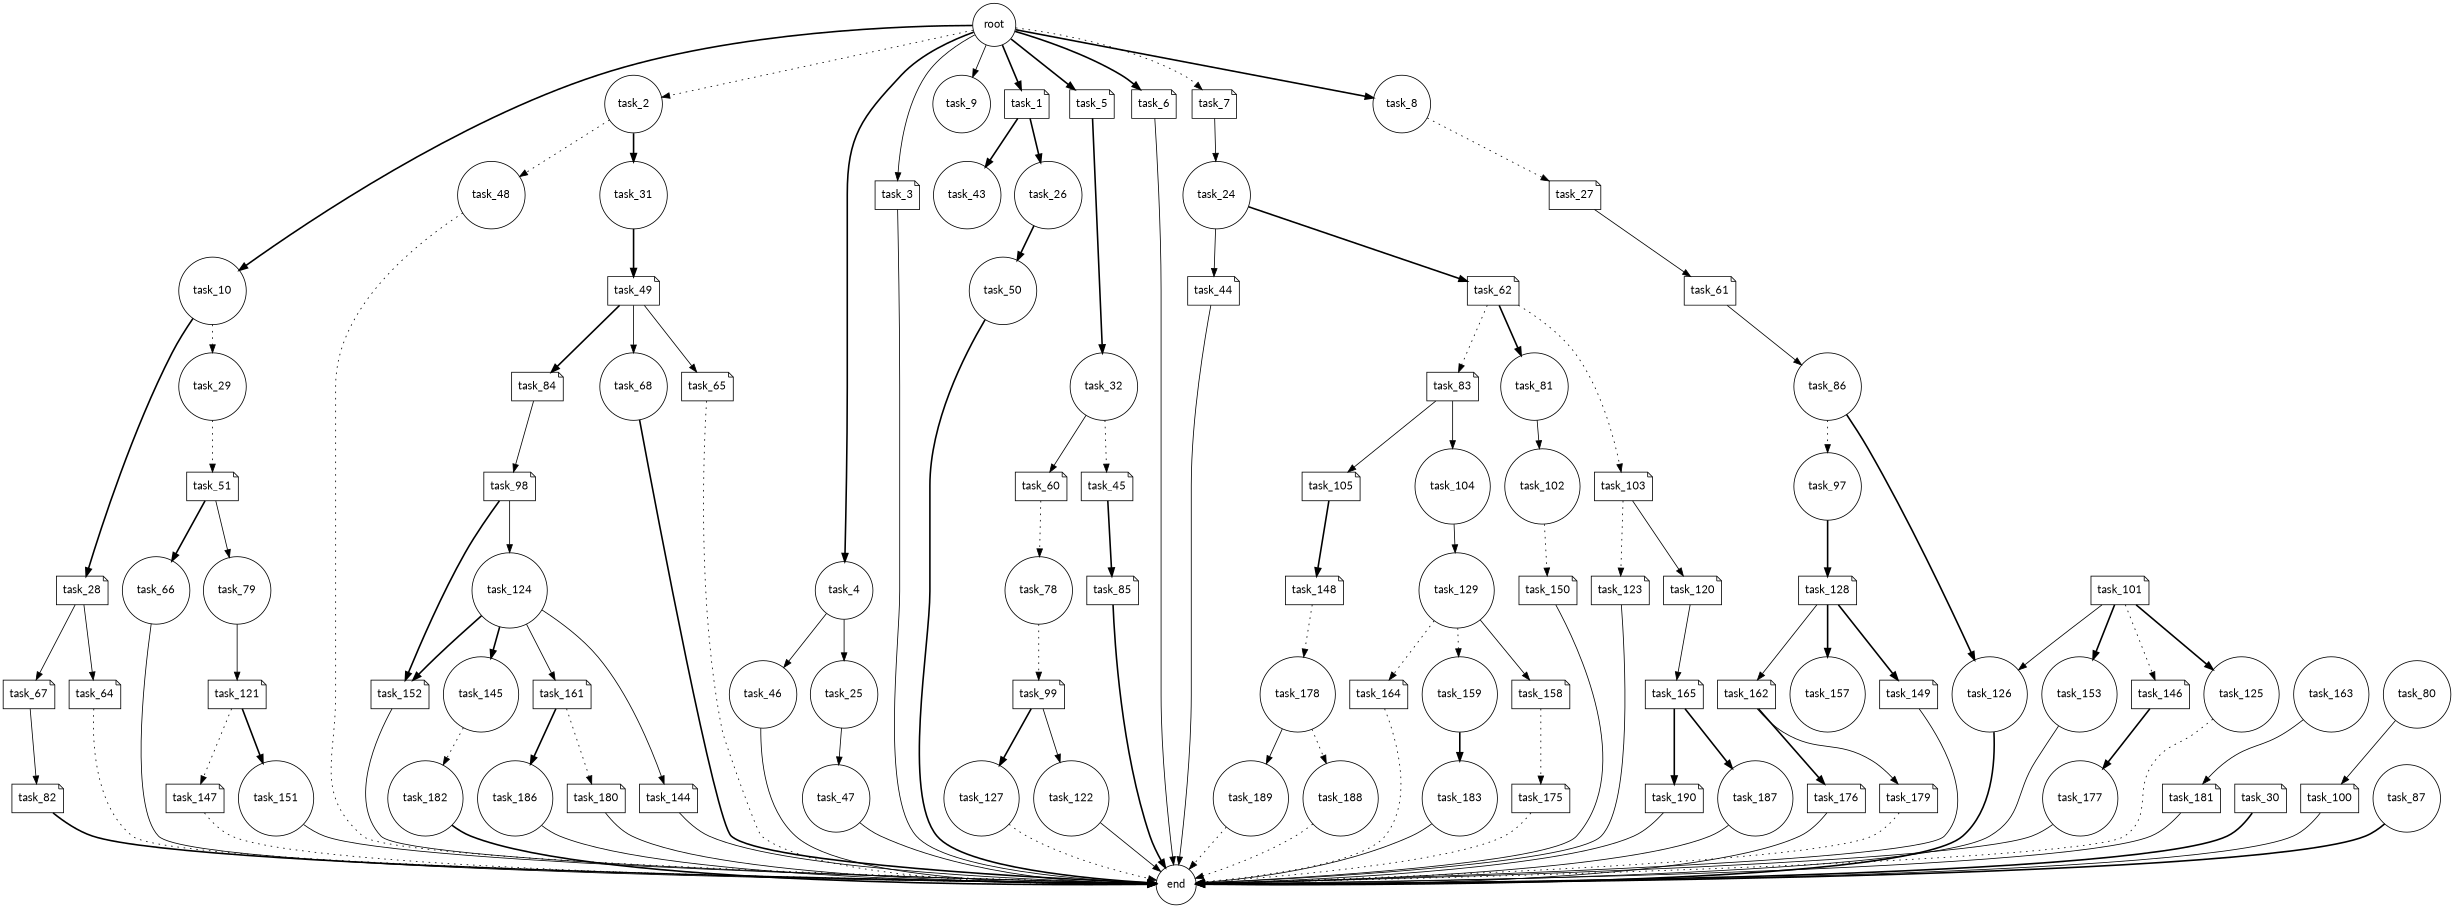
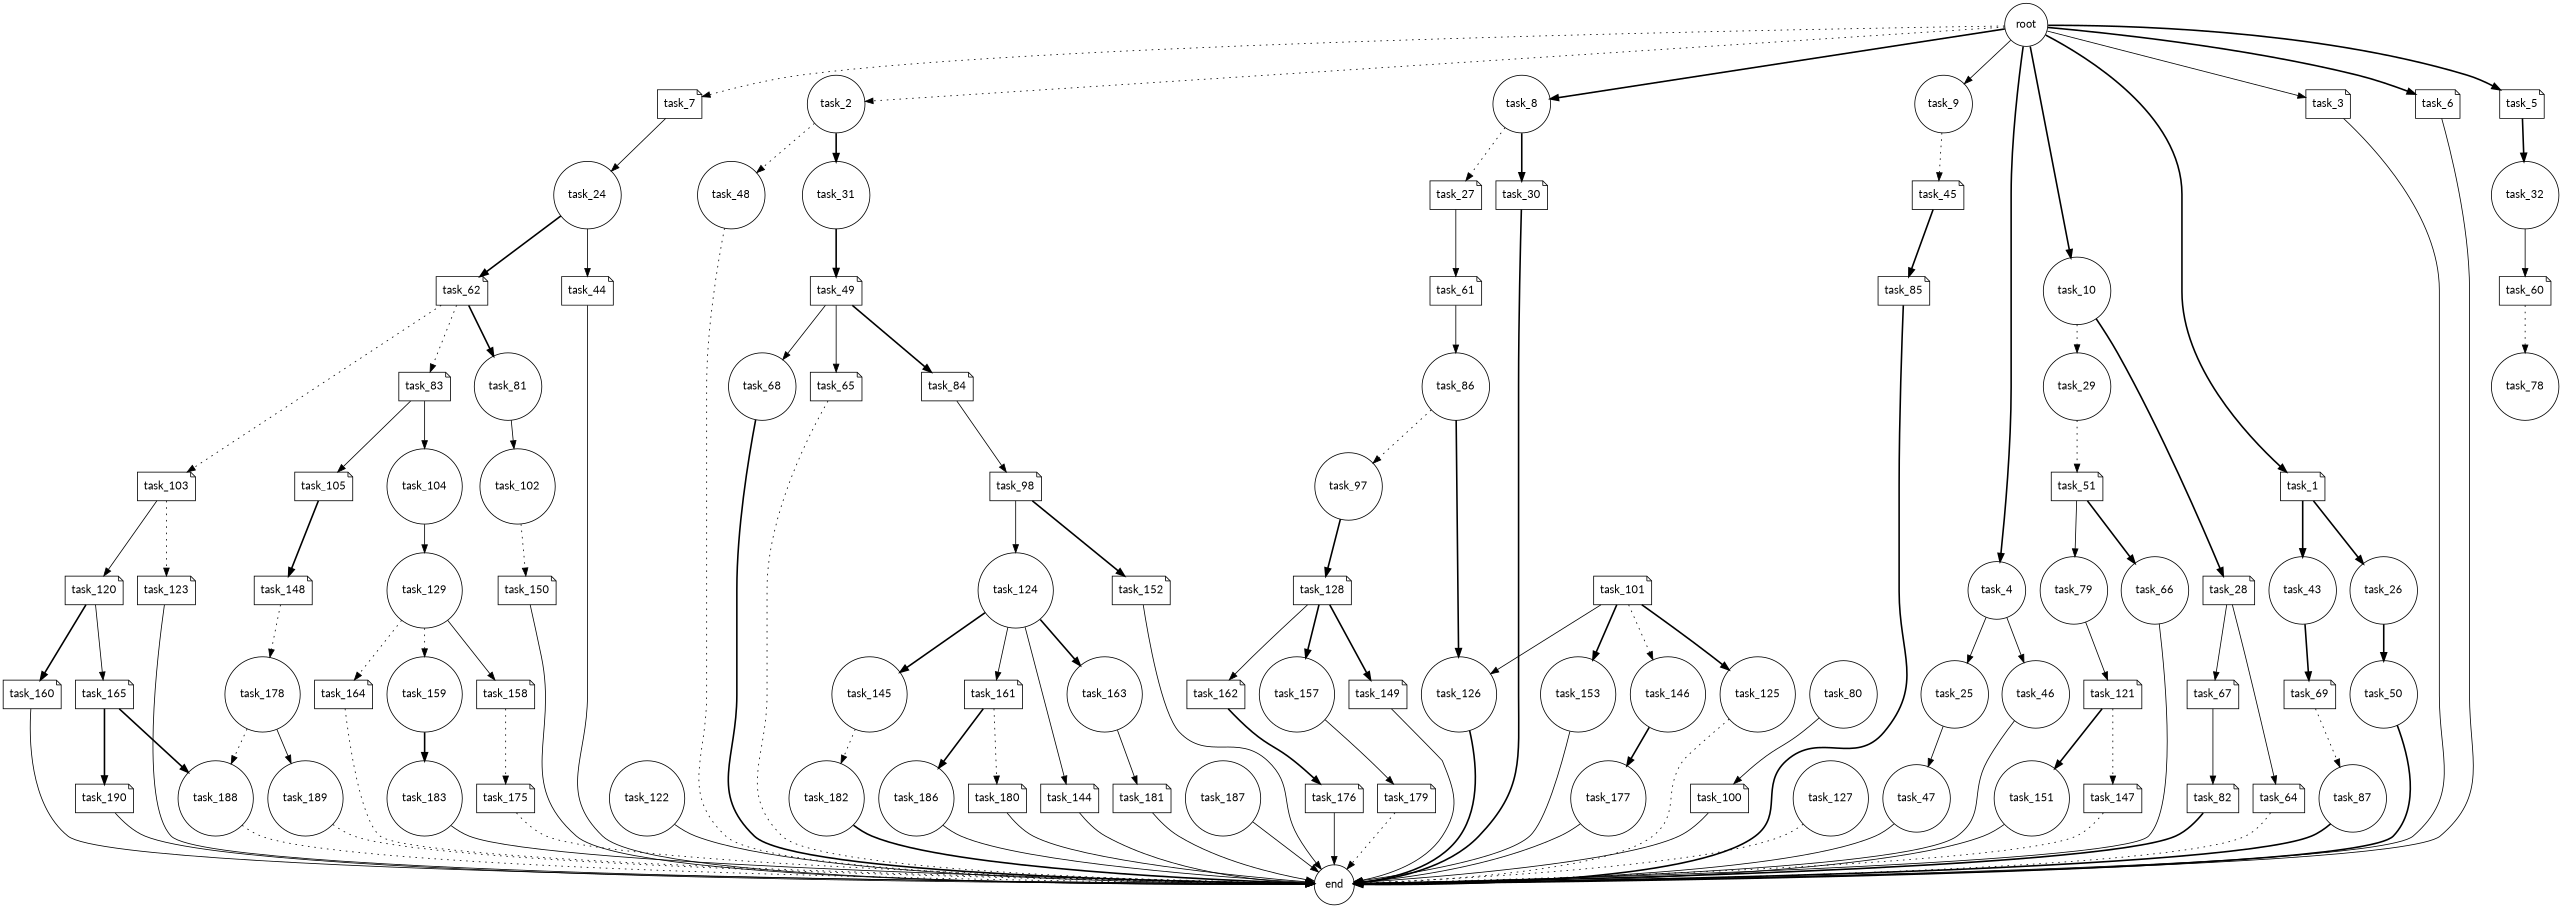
none -> (1522, 153)
(1106, 442) -> (1941, 153)
(450, 644) -> (1058, 639)
none -> (32, 694)
(1039, 694) -> none
(2160, 694) -> (1668, 694)
none -> (2310, 694)
(1706, 735) -> (148, 735)
(1824, 746) -> (1357, 748)
